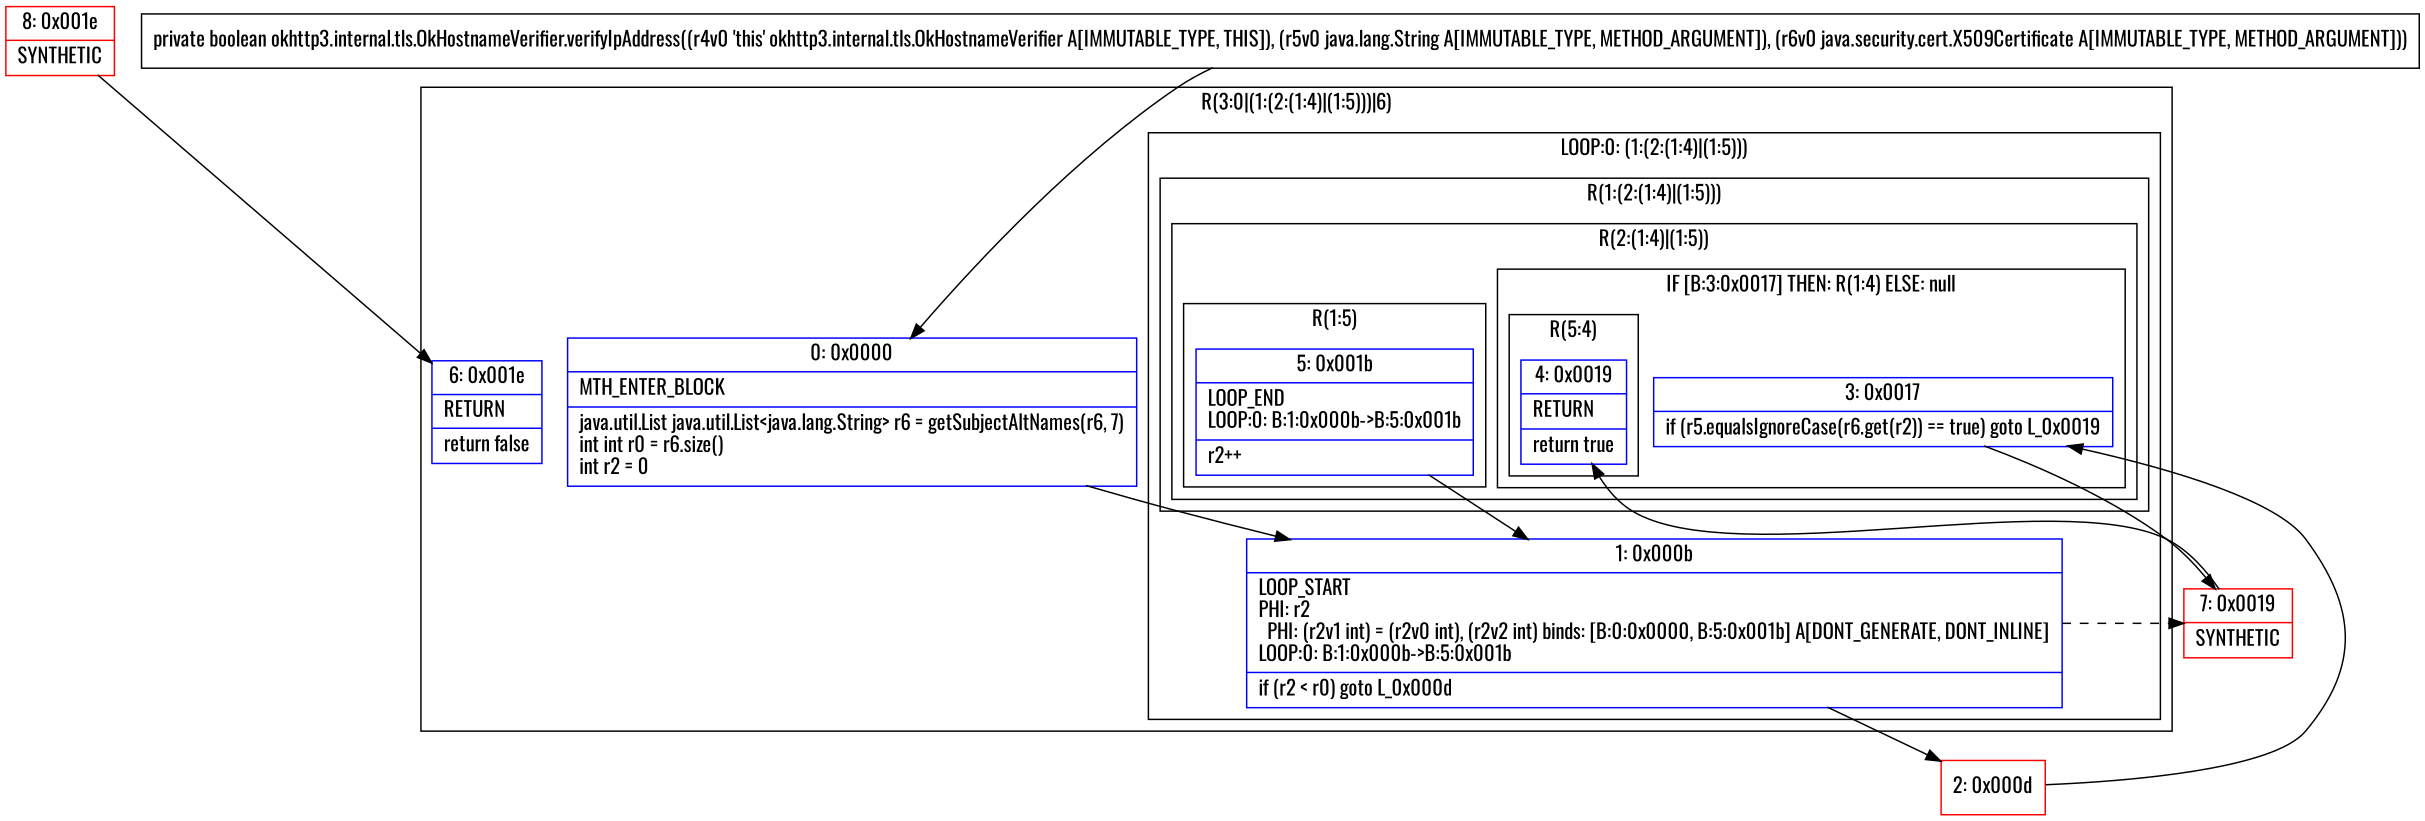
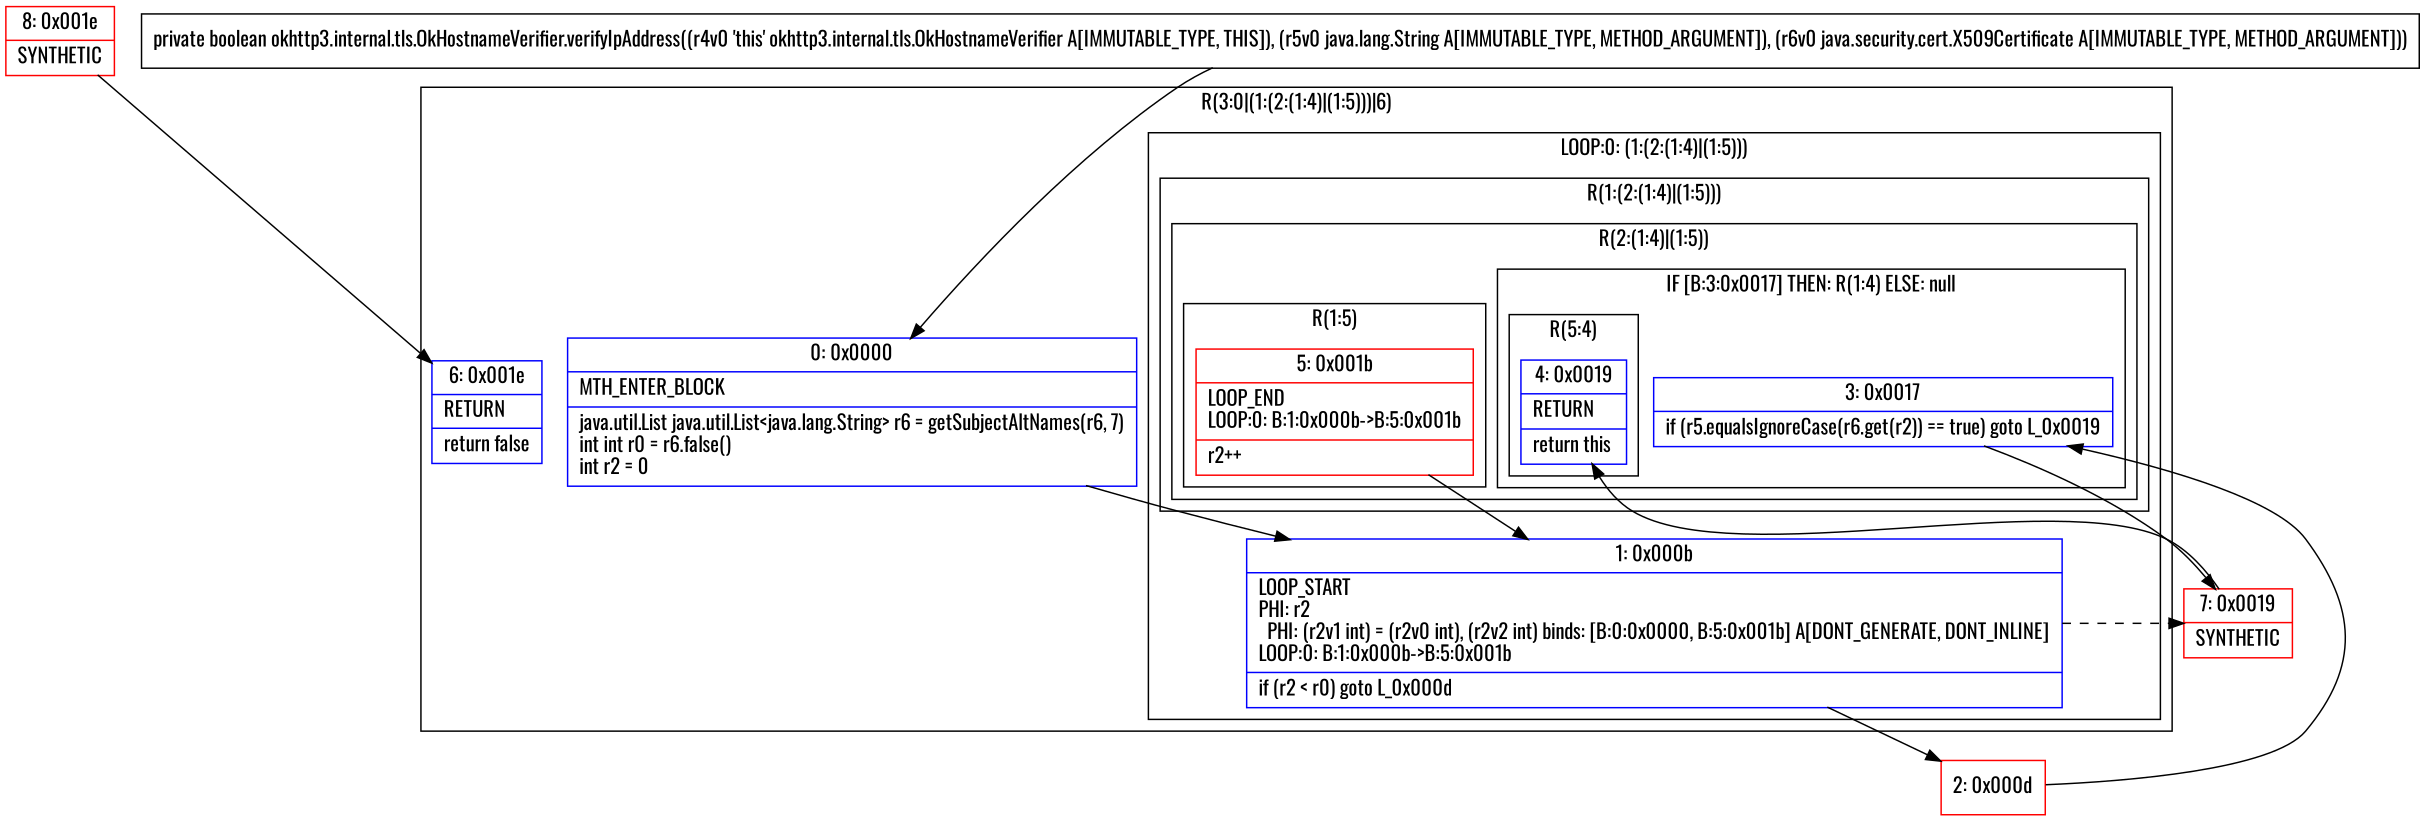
(1335, 412) -> (1335, 412)
(652, 446) -> (656, 446)
(1574, 446) -> (1572, 446)
